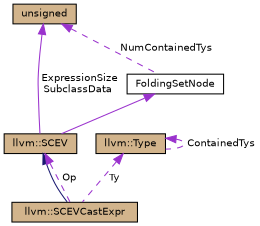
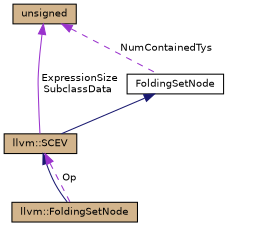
(103, 116) -> (103, 116)
(131, 144) -> none
(75, 212) -> (75, 212)
